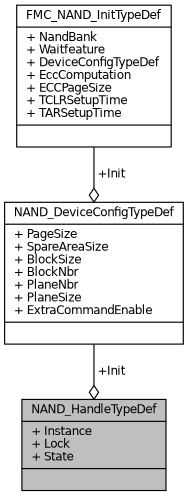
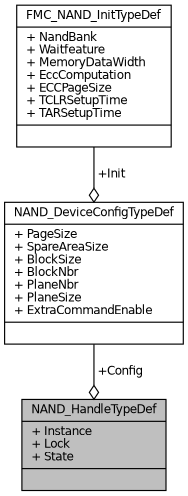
(93, 63) -> (86, 63)
(110, 372) -> (119, 372)
